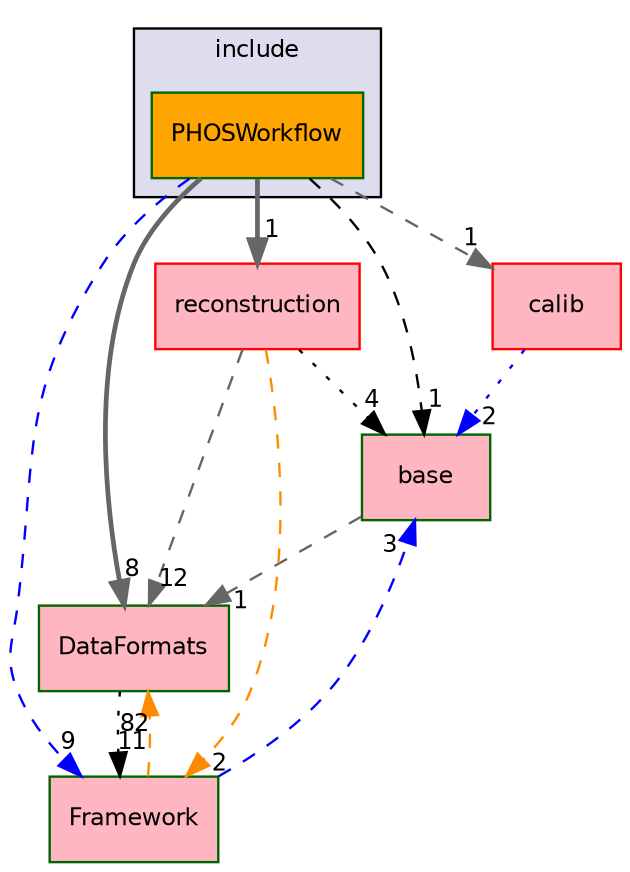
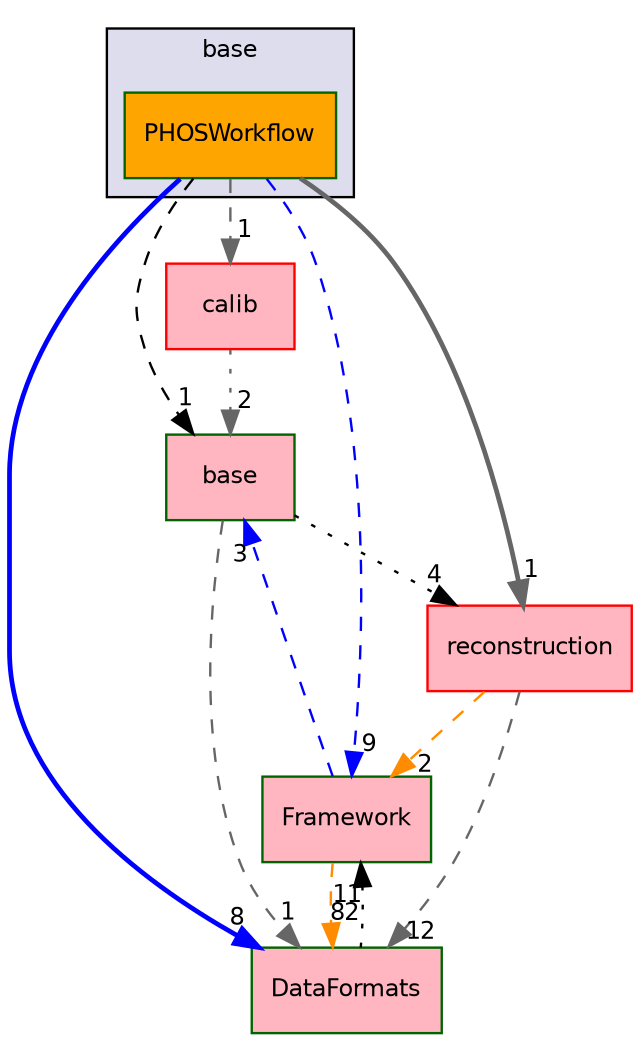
(257, 51) -> (230, 51)
(109, 367) -> (10, 578)
(499, 383) -> (230, 380)
(333, 384) -> (375, 560)
